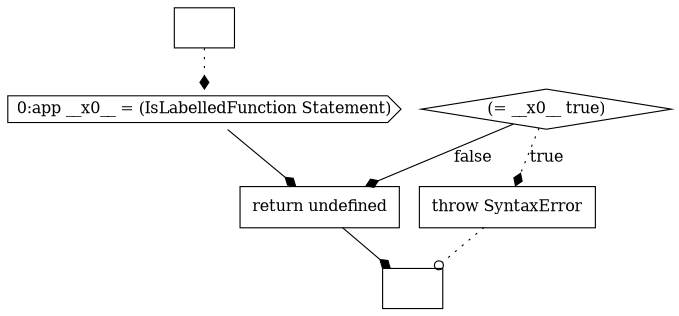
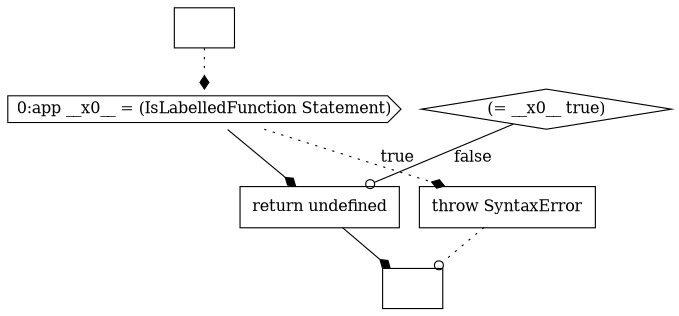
(530, 151) -> (348, 156)
(444, 153) -> (444, 153)
